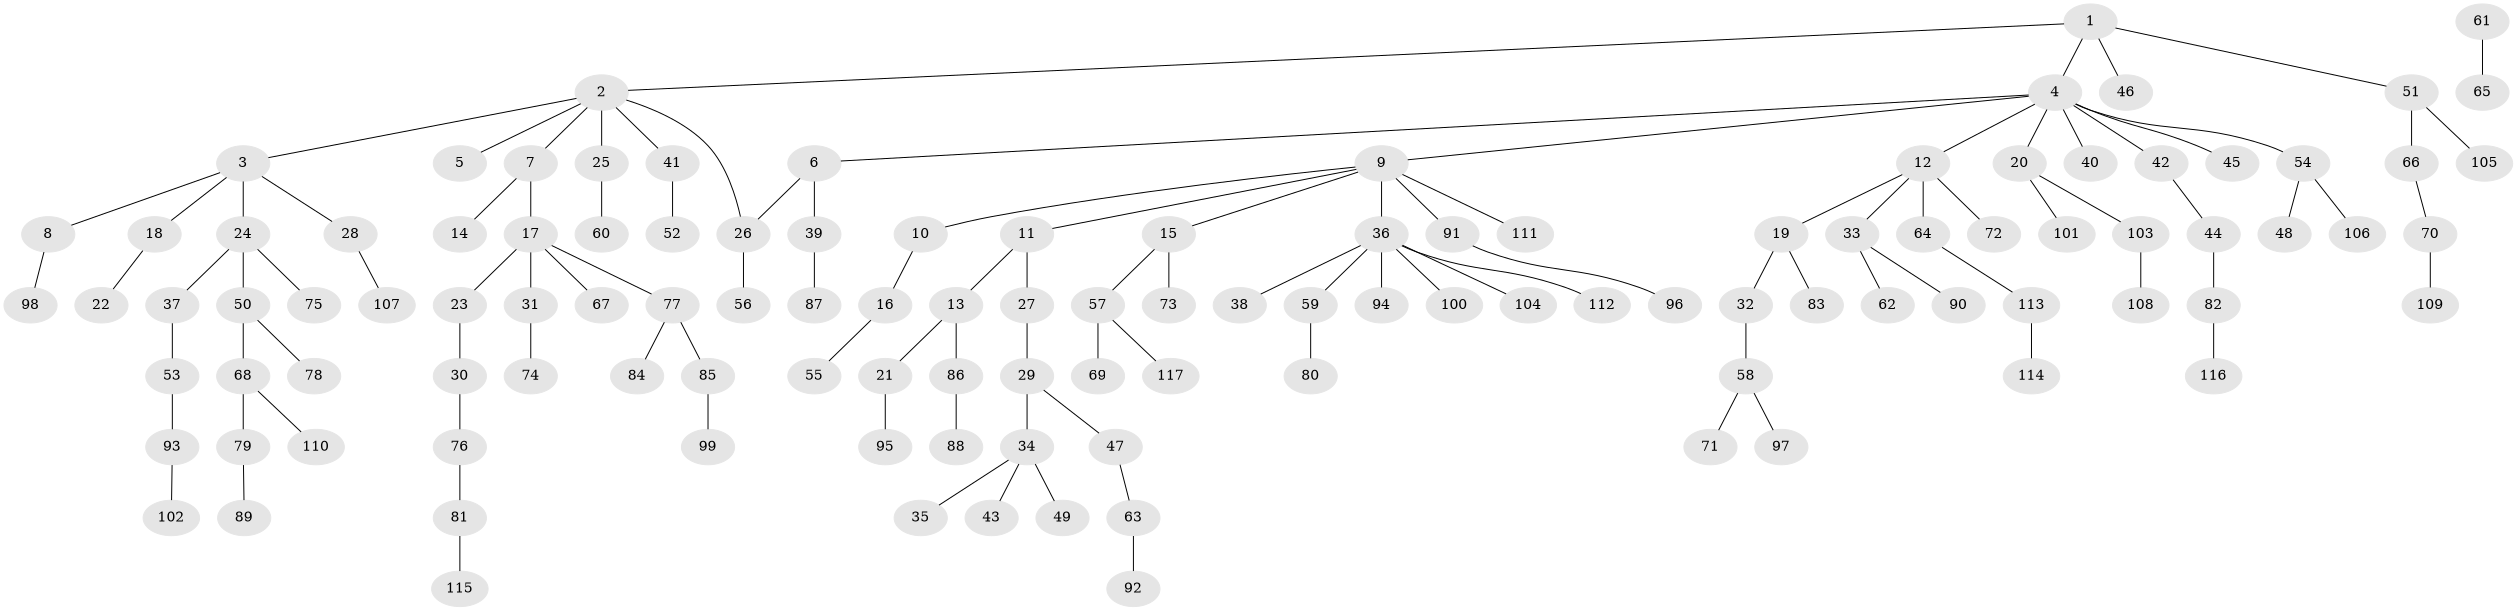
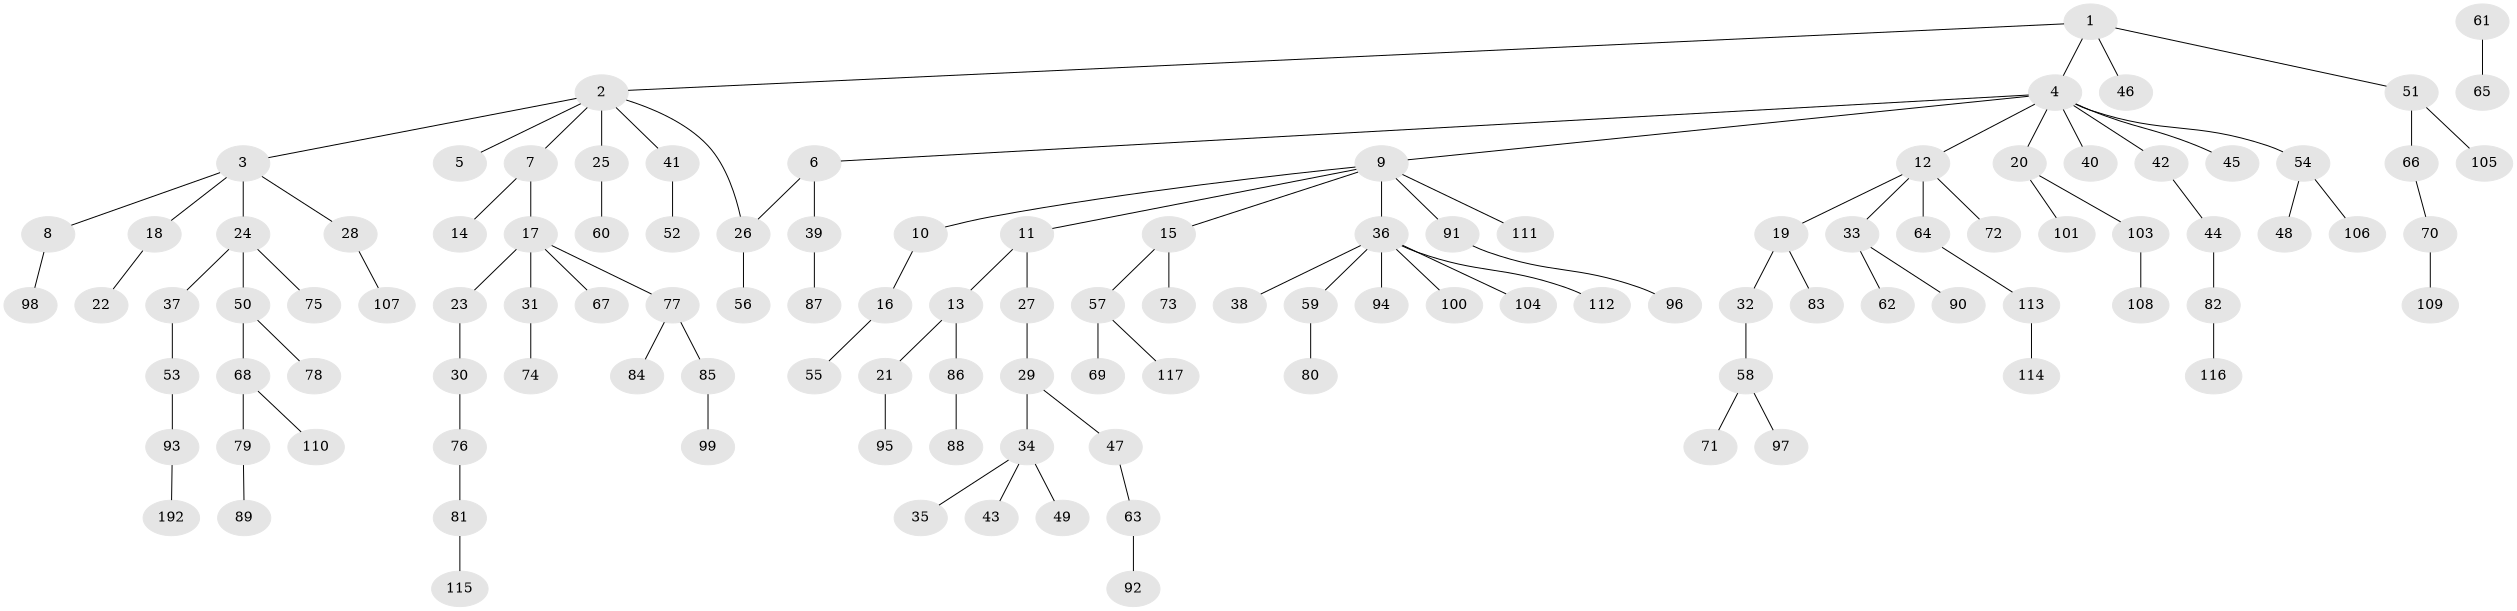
(171, 518) -> (171, 518)
